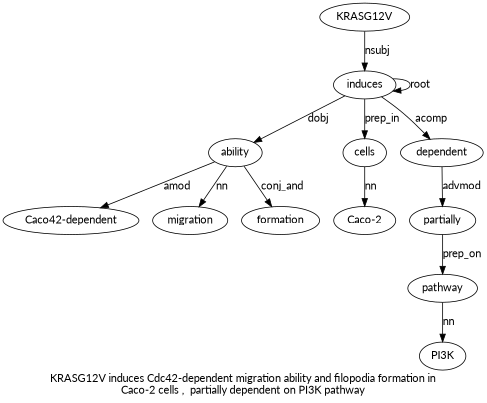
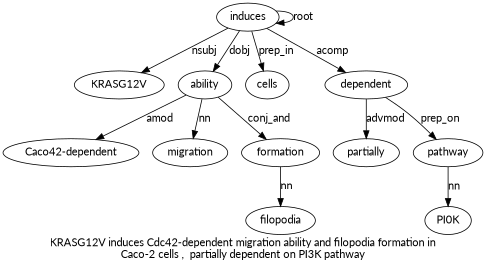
(365, 47) -> (188, 49)
none -> (281, 221)
(365, 221) -> none
(443, 250) -> (409, 114)
(443, 356) -> (448, 221)
